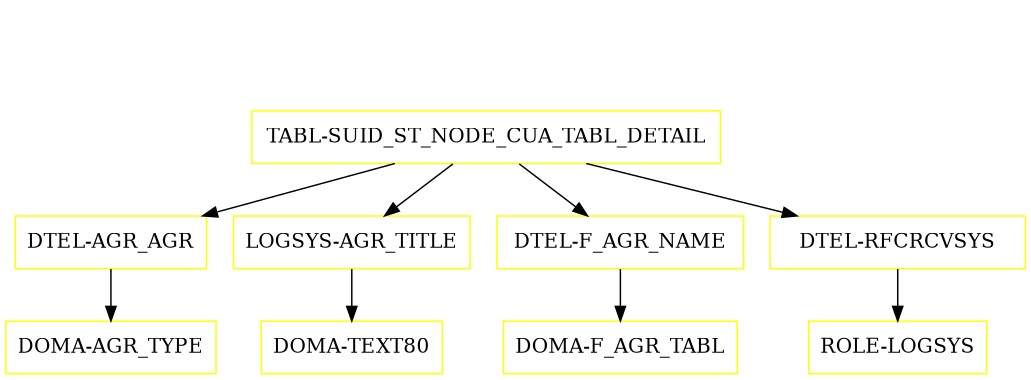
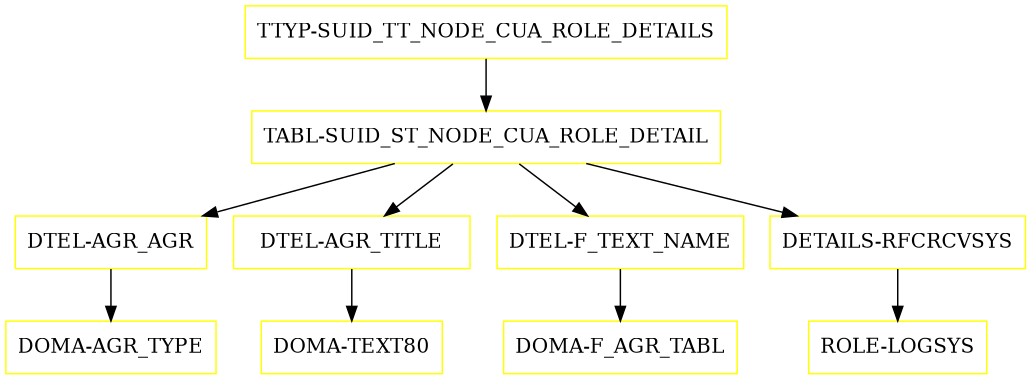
none -> (486, 32)
(486, 137) -> (486, 137)
(352, 242) -> (352, 242)
(620, 242) -> (620, 242)
(898, 242) -> (898, 242)
